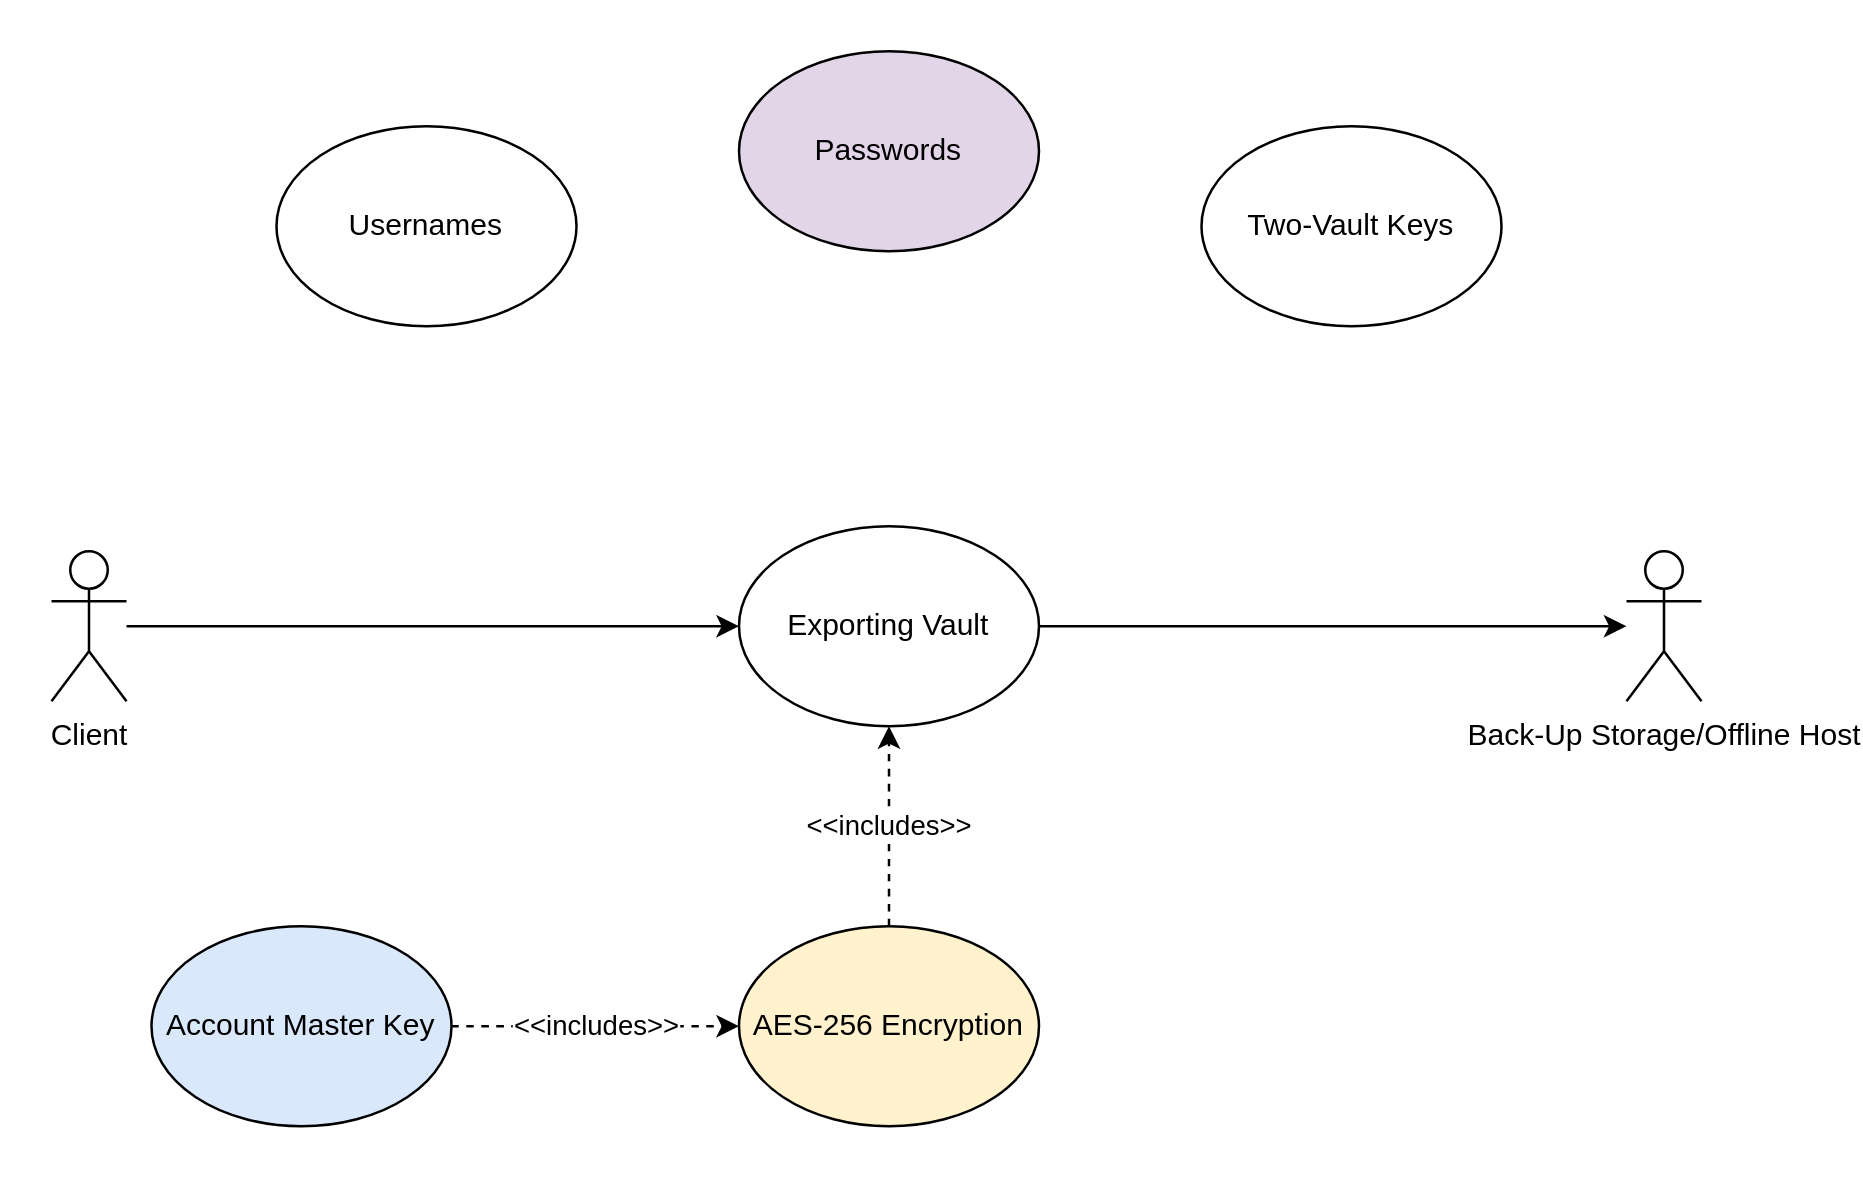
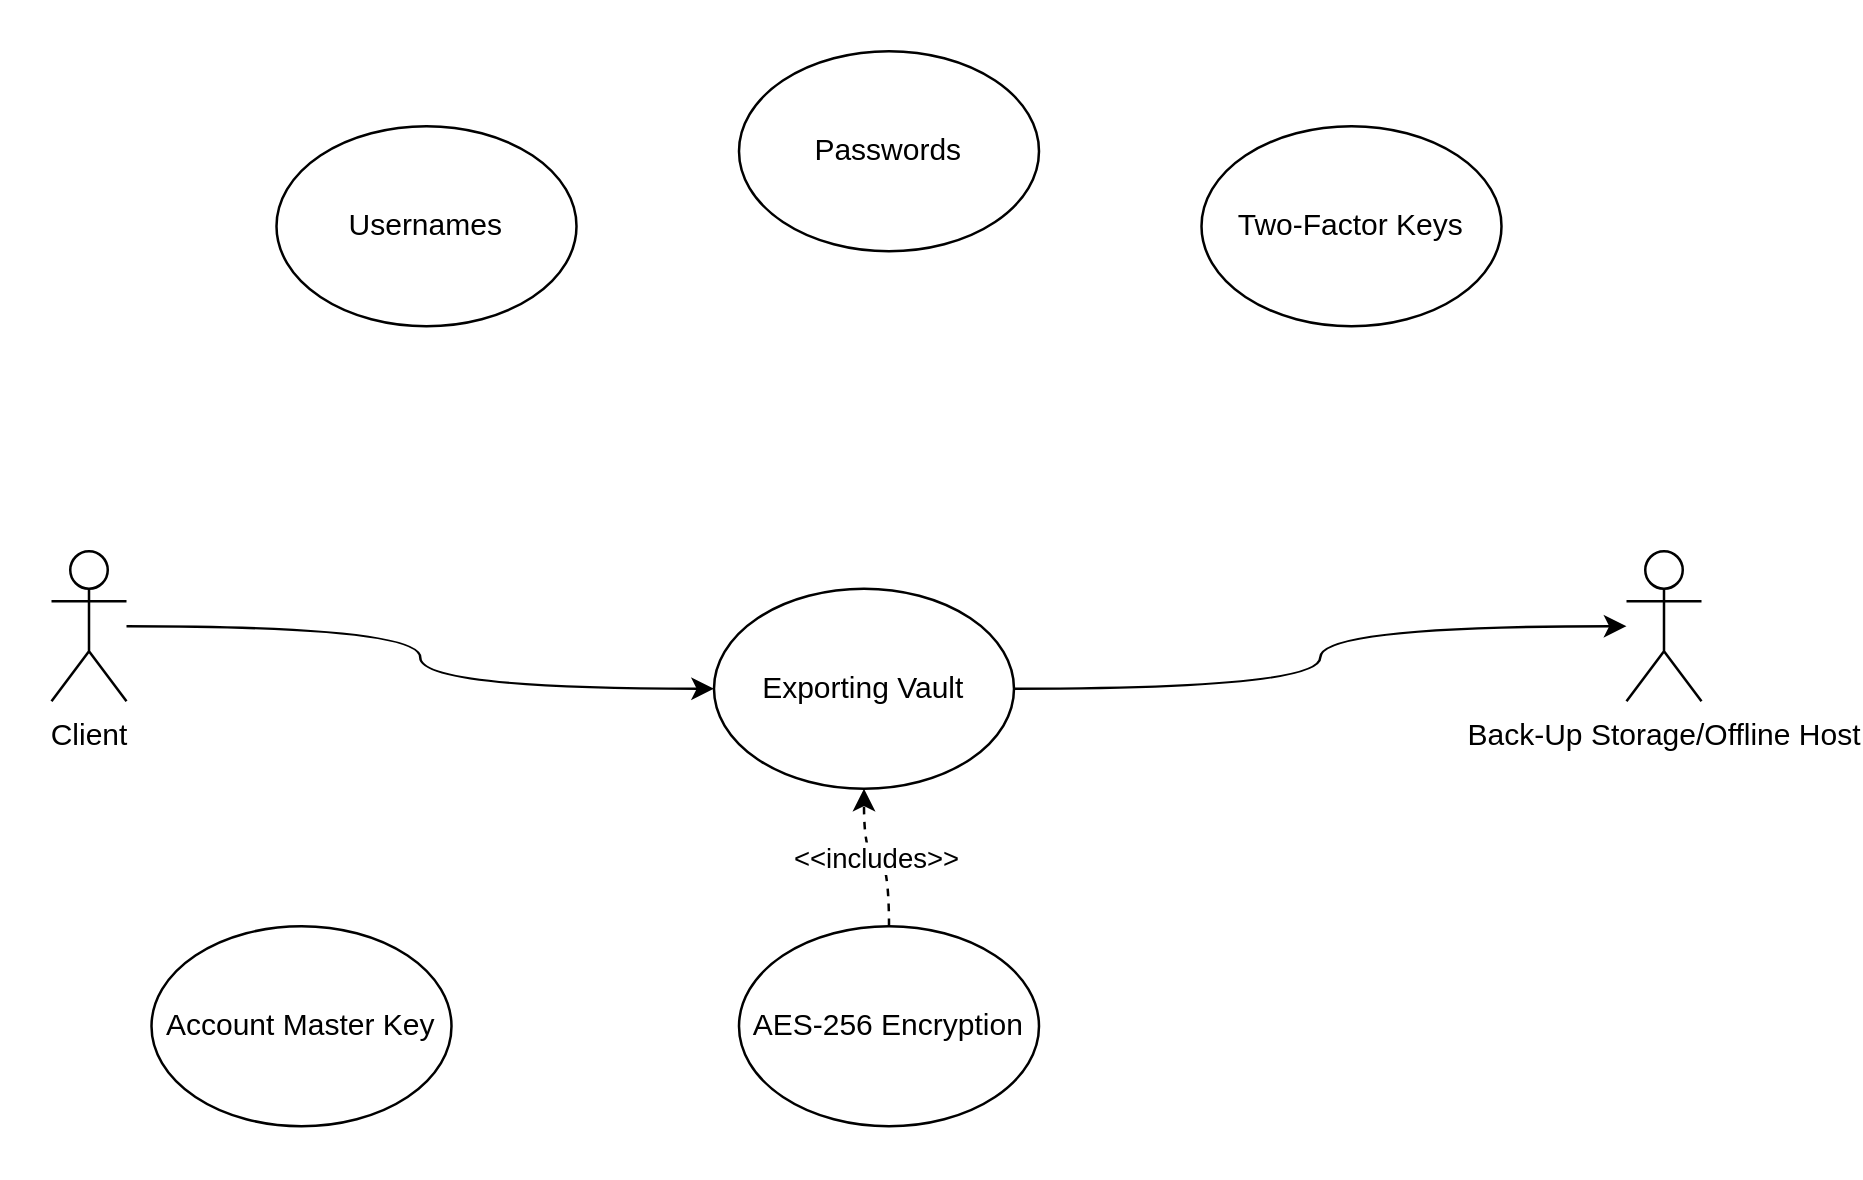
(889, 151) -> (889, 151)
(1351, 226) -> (1351, 226)
(889, 626) -> (864, 689)
(301, 1026) -> (301, 1026)
(652, 1026) -> none
(889, 1026) -> (889, 1026)
